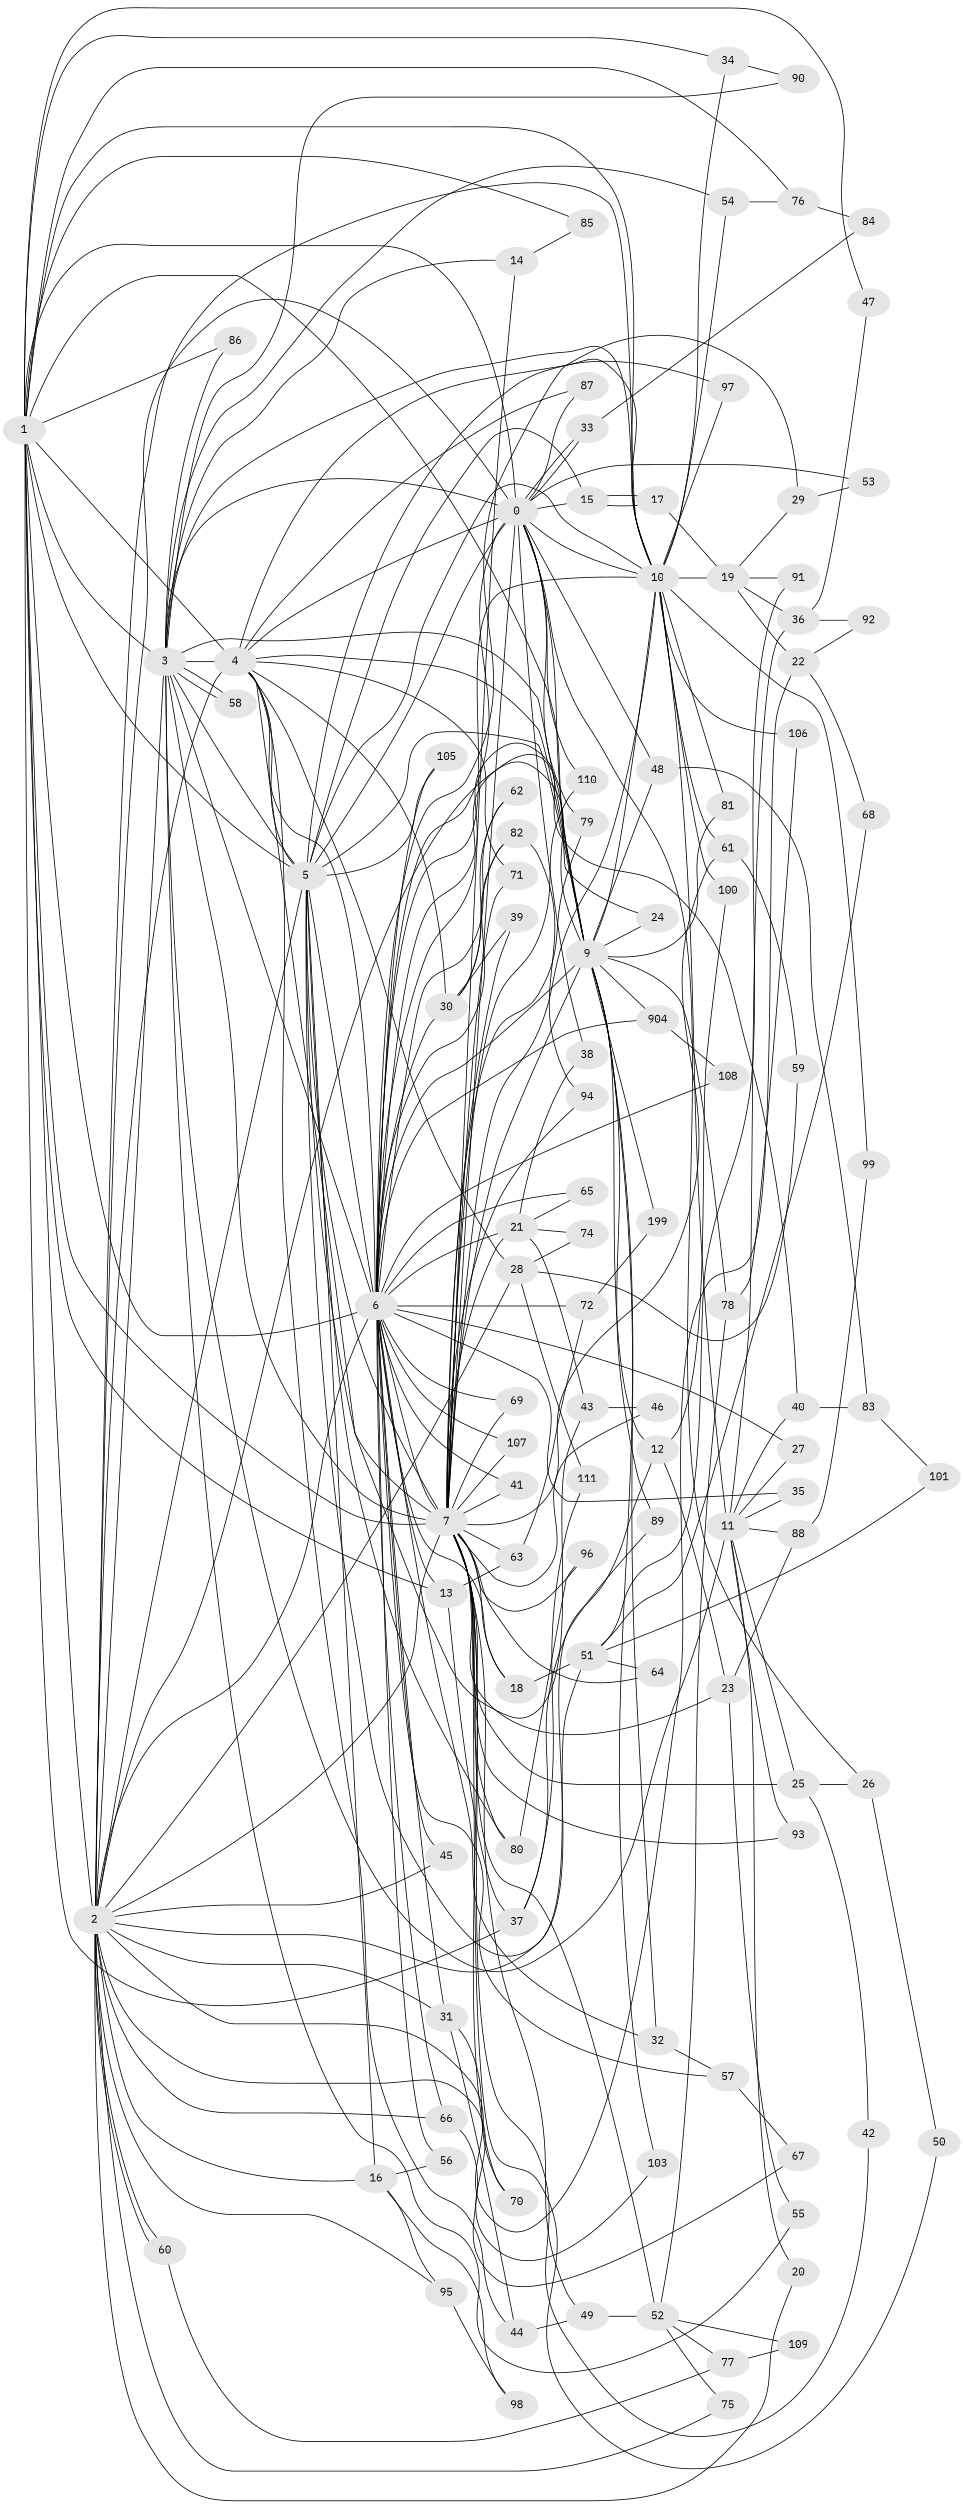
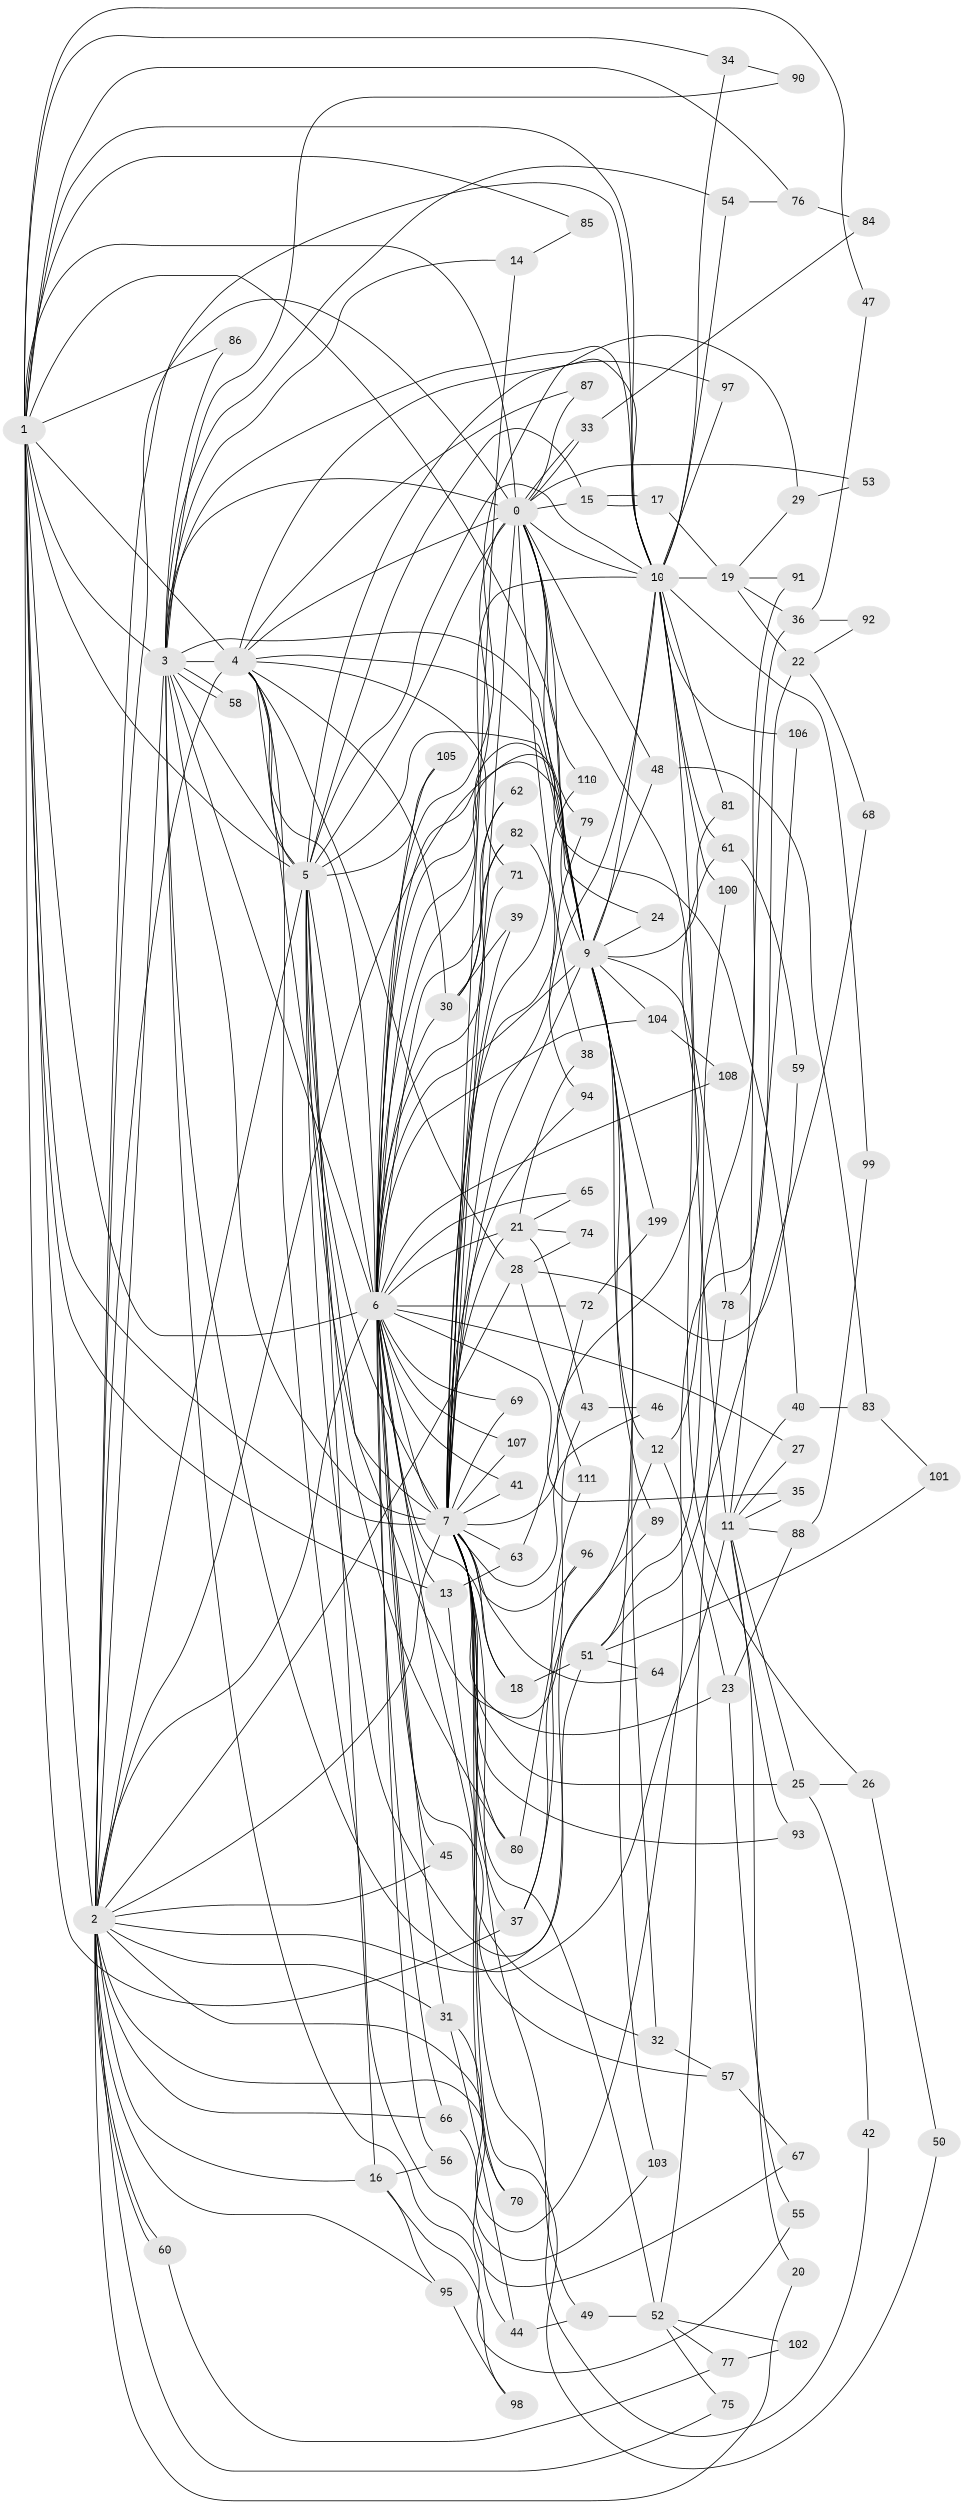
(658, 1020) -> (658, 1020)
(798, 2345) -> (798, 2345)
